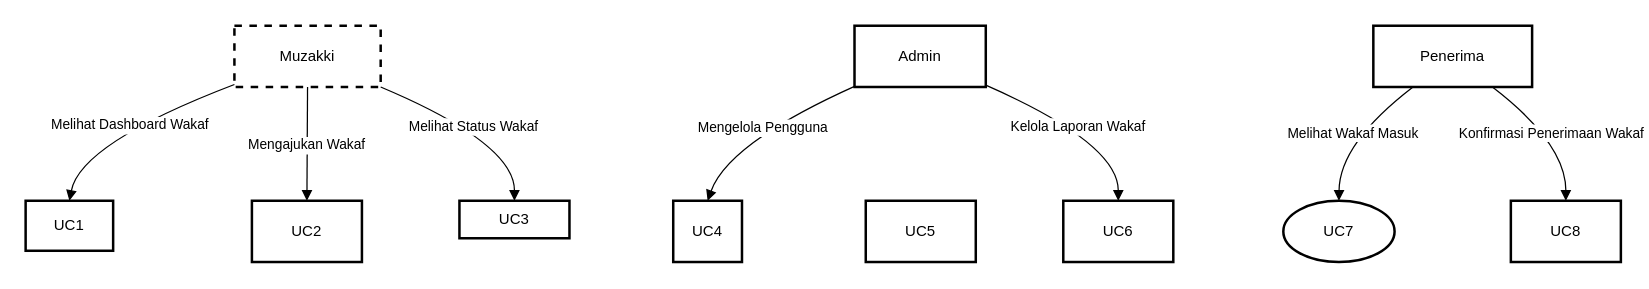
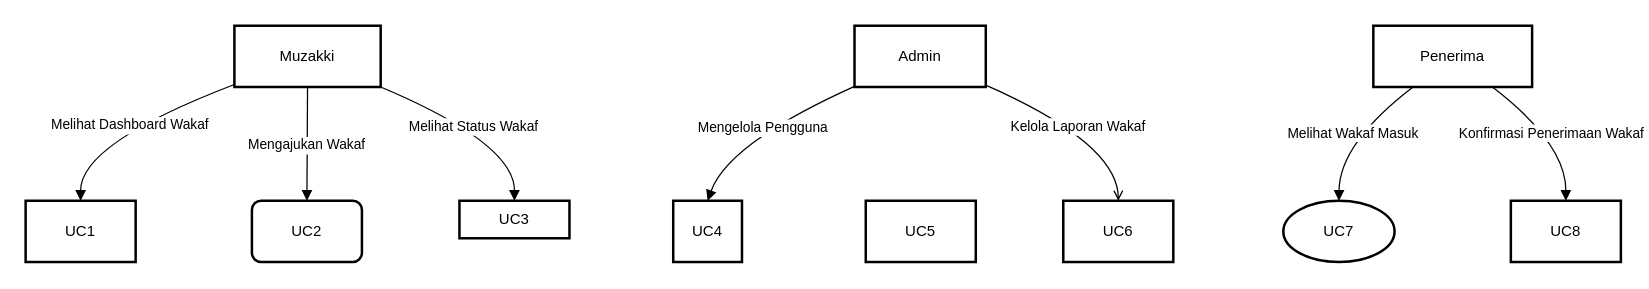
(308, 56) -> (308, 56)
(1103, 158) -> (1103, 161)
(69, 226) -> (81, 231)
(307, 231) -> (307, 231)
